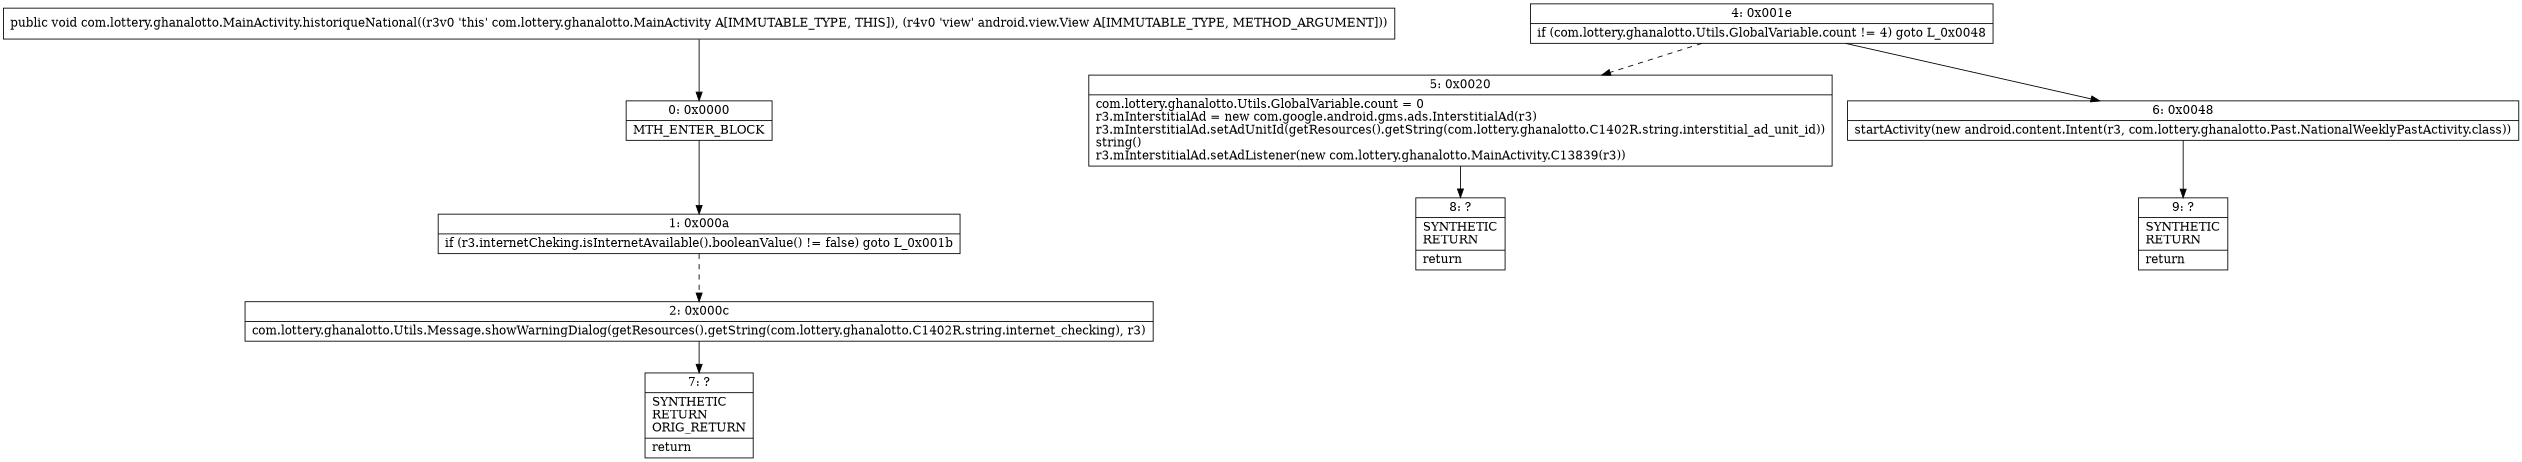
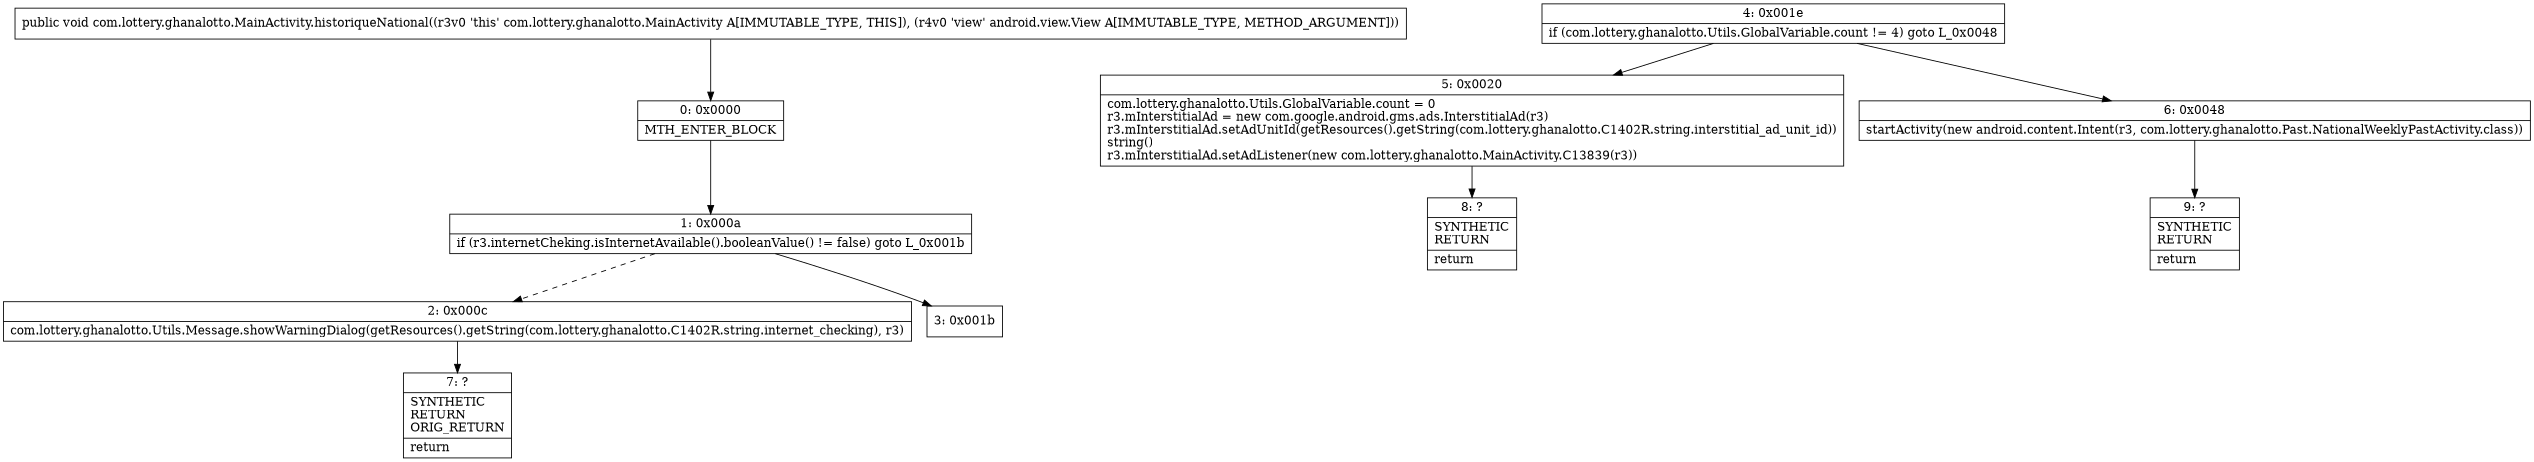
(1656, 58) -> (1668, 58)
none -> (965, 321)
